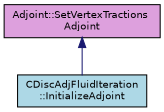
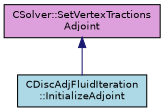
(82, 21) -> (82, 21)
